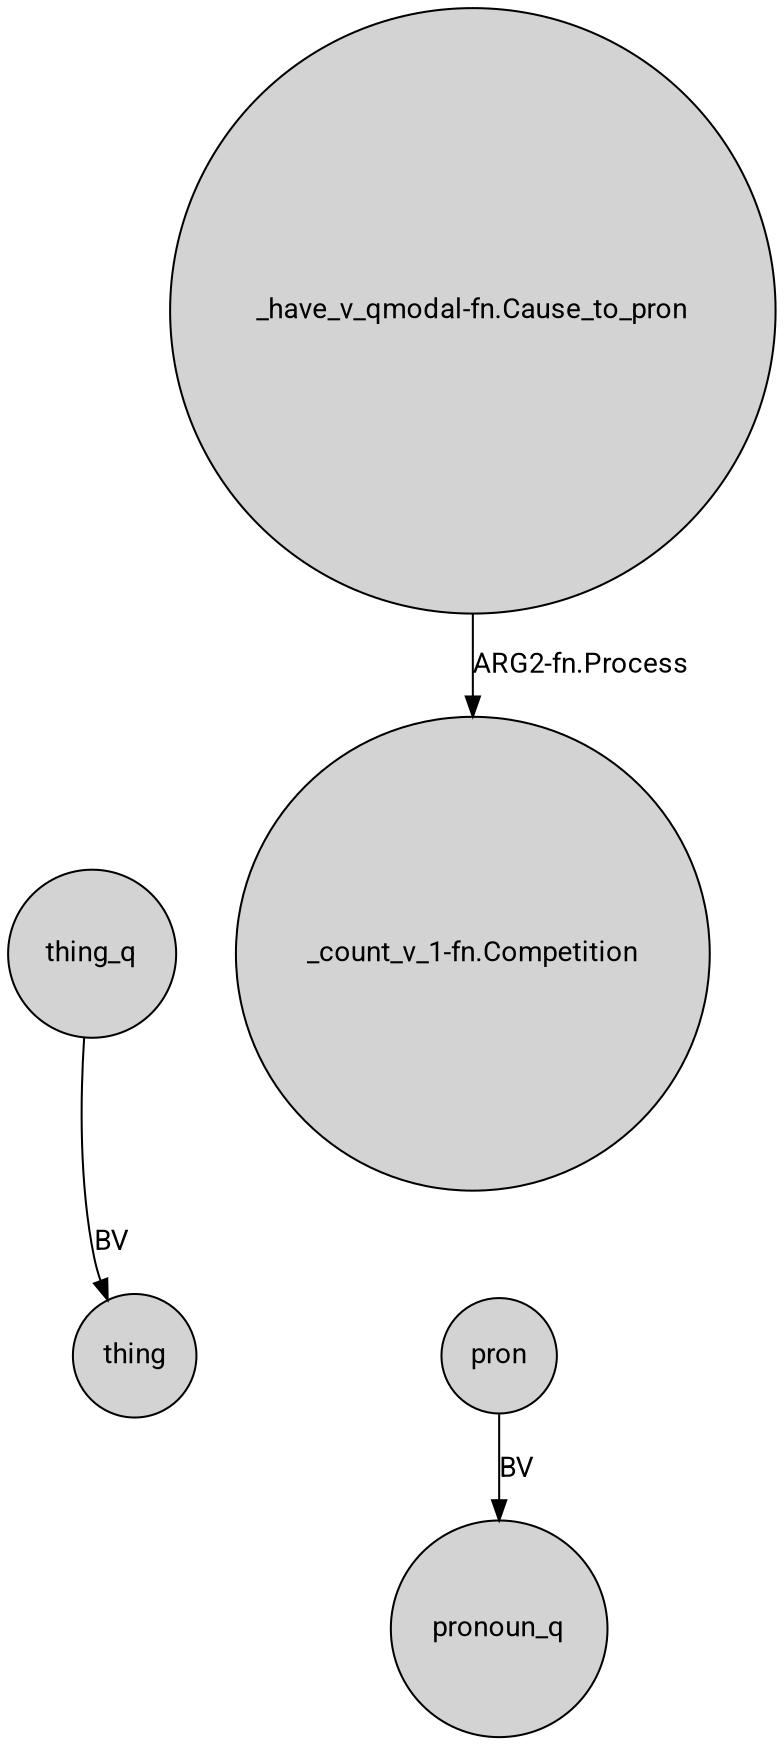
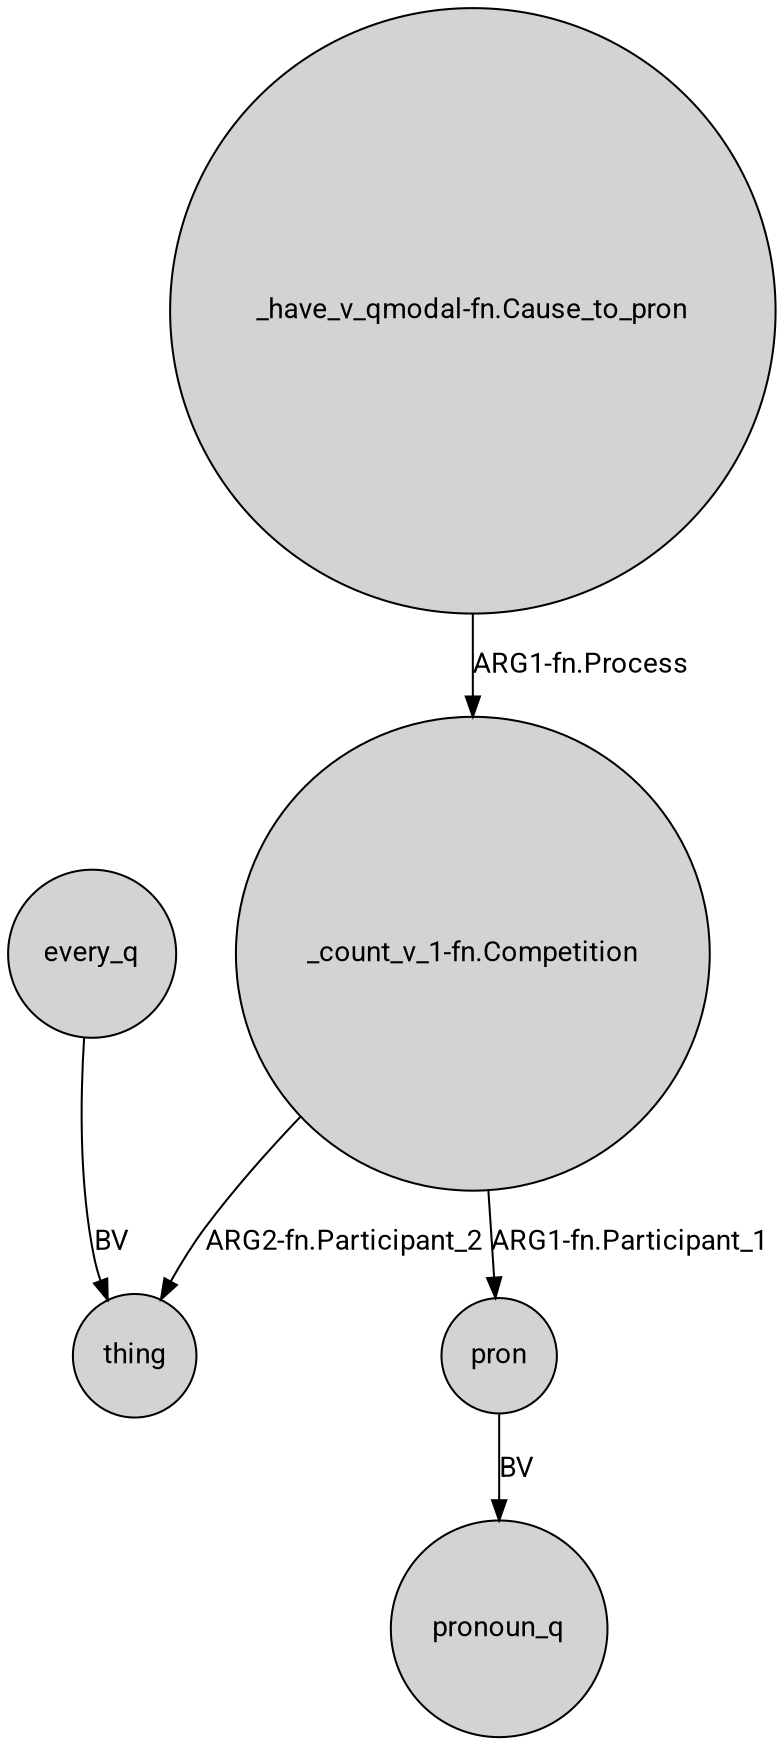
(581, 665) -> (581, 665)
(92, 954) -> (92, 954)
none -> (231, 1195)
none -> (491, 1234)
